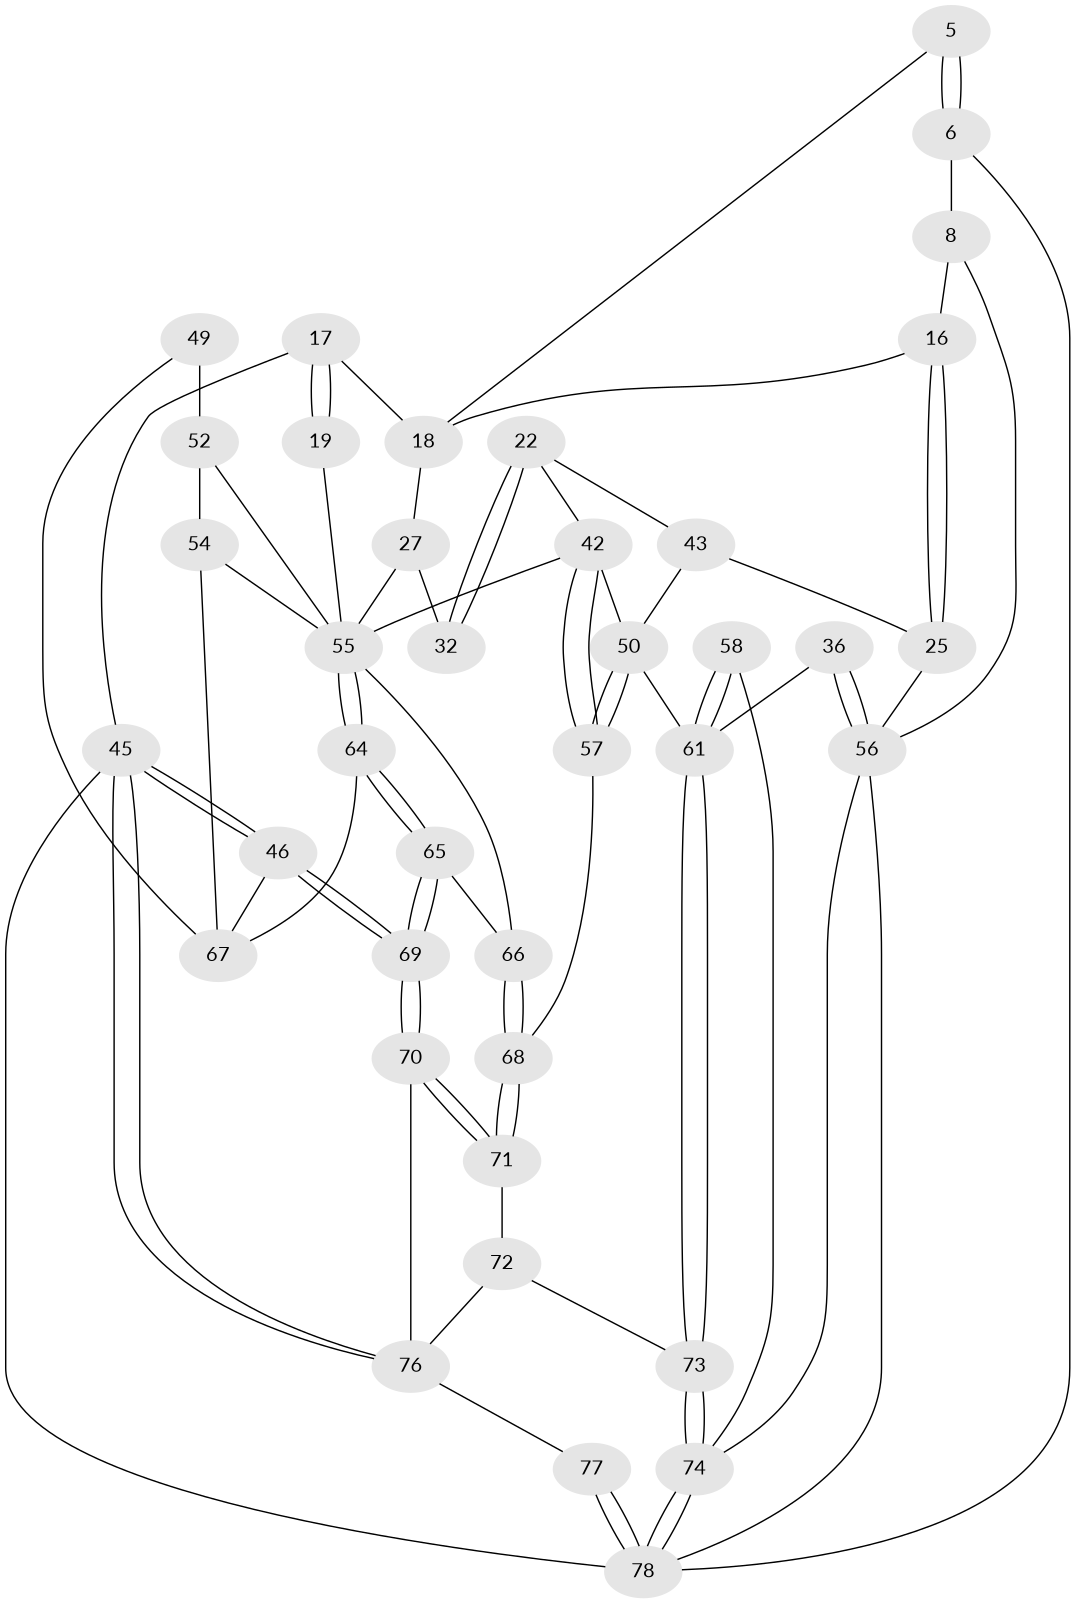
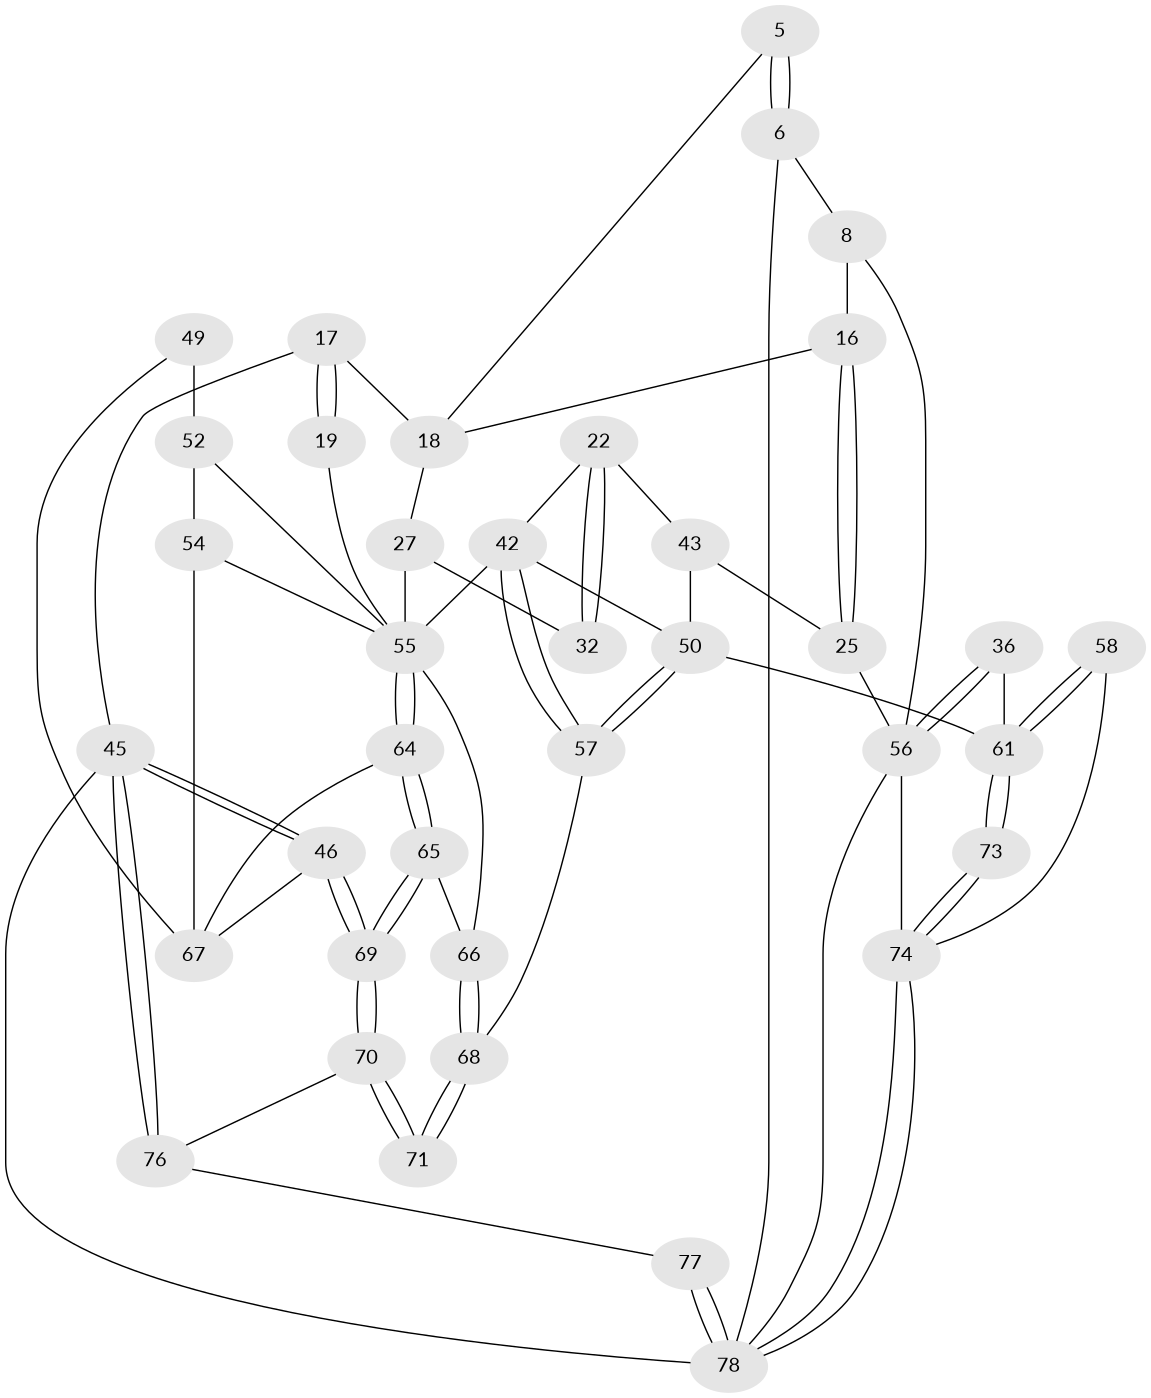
(502, 1264) -> none
